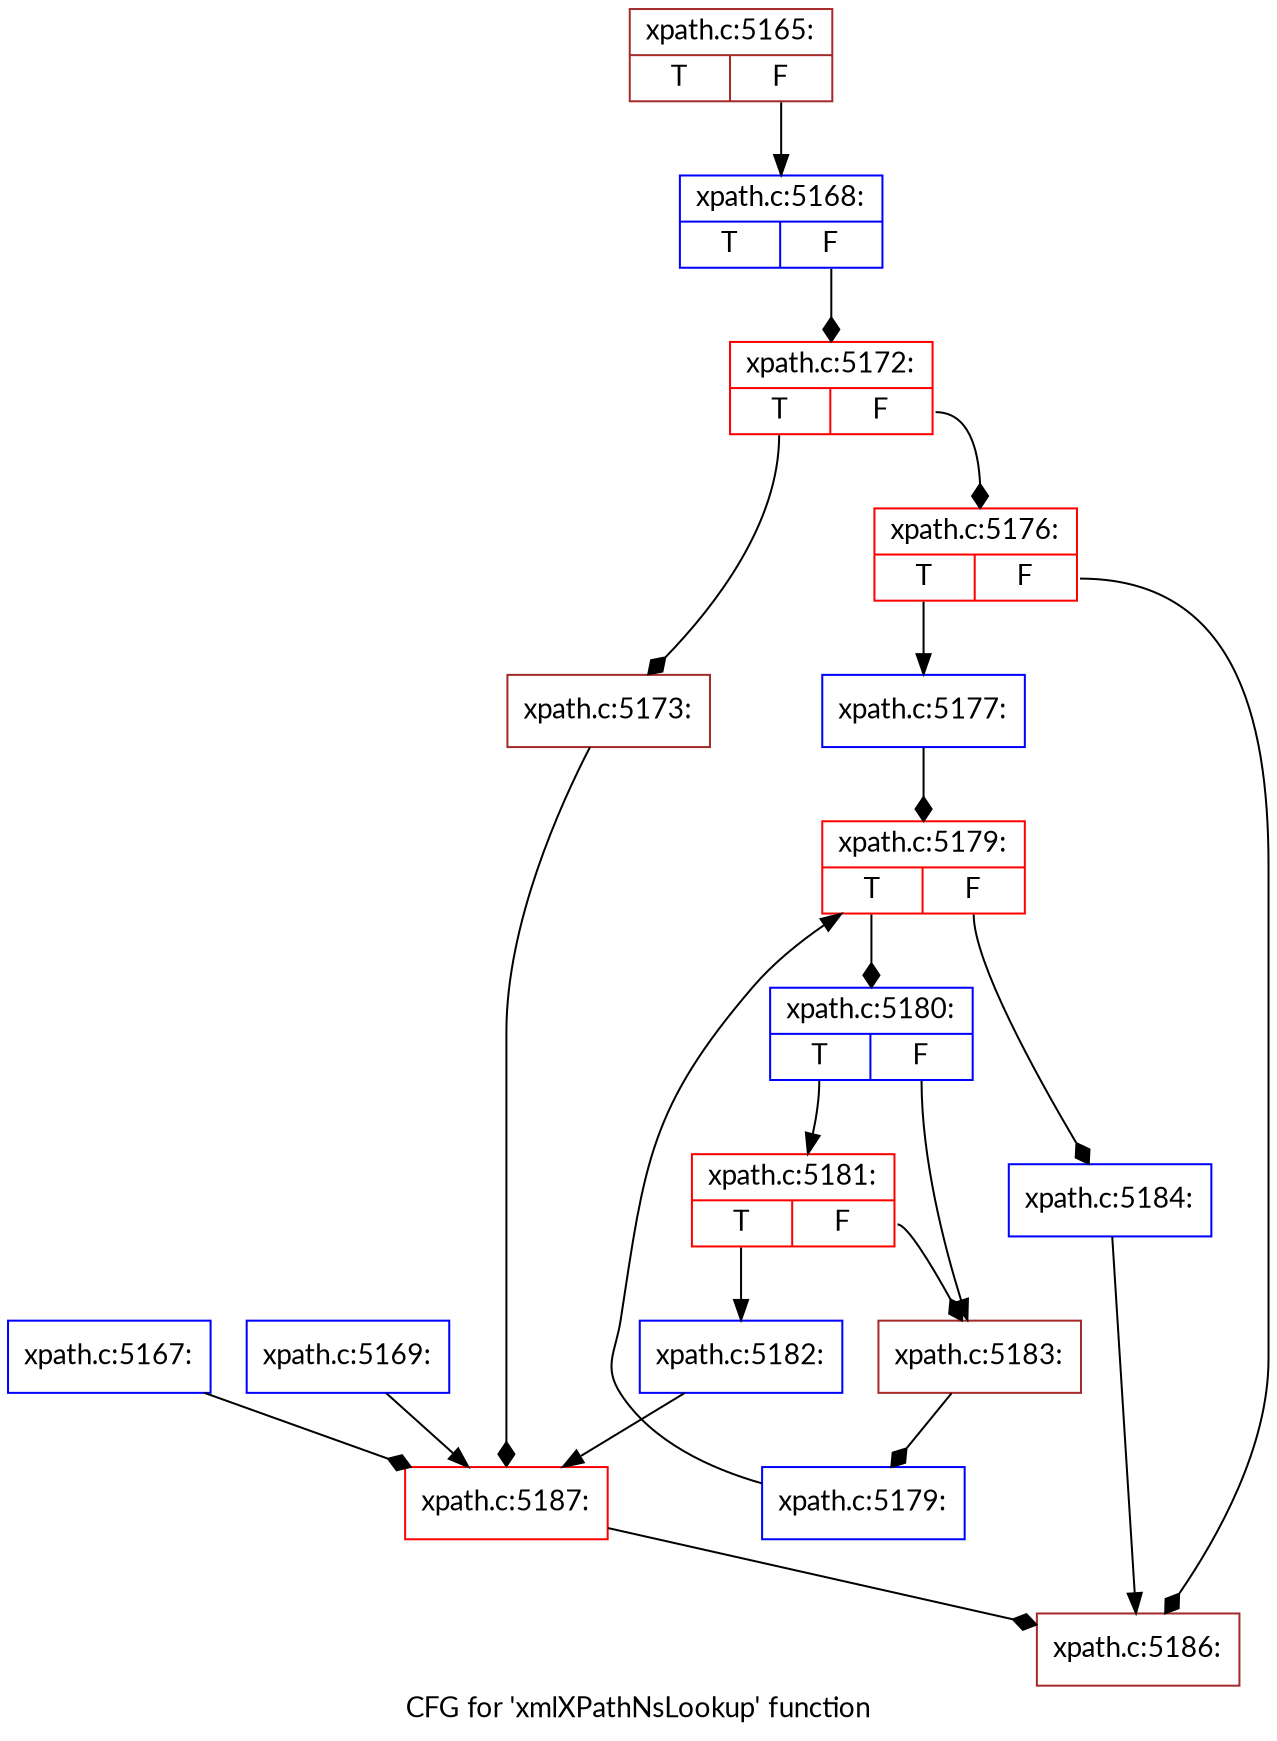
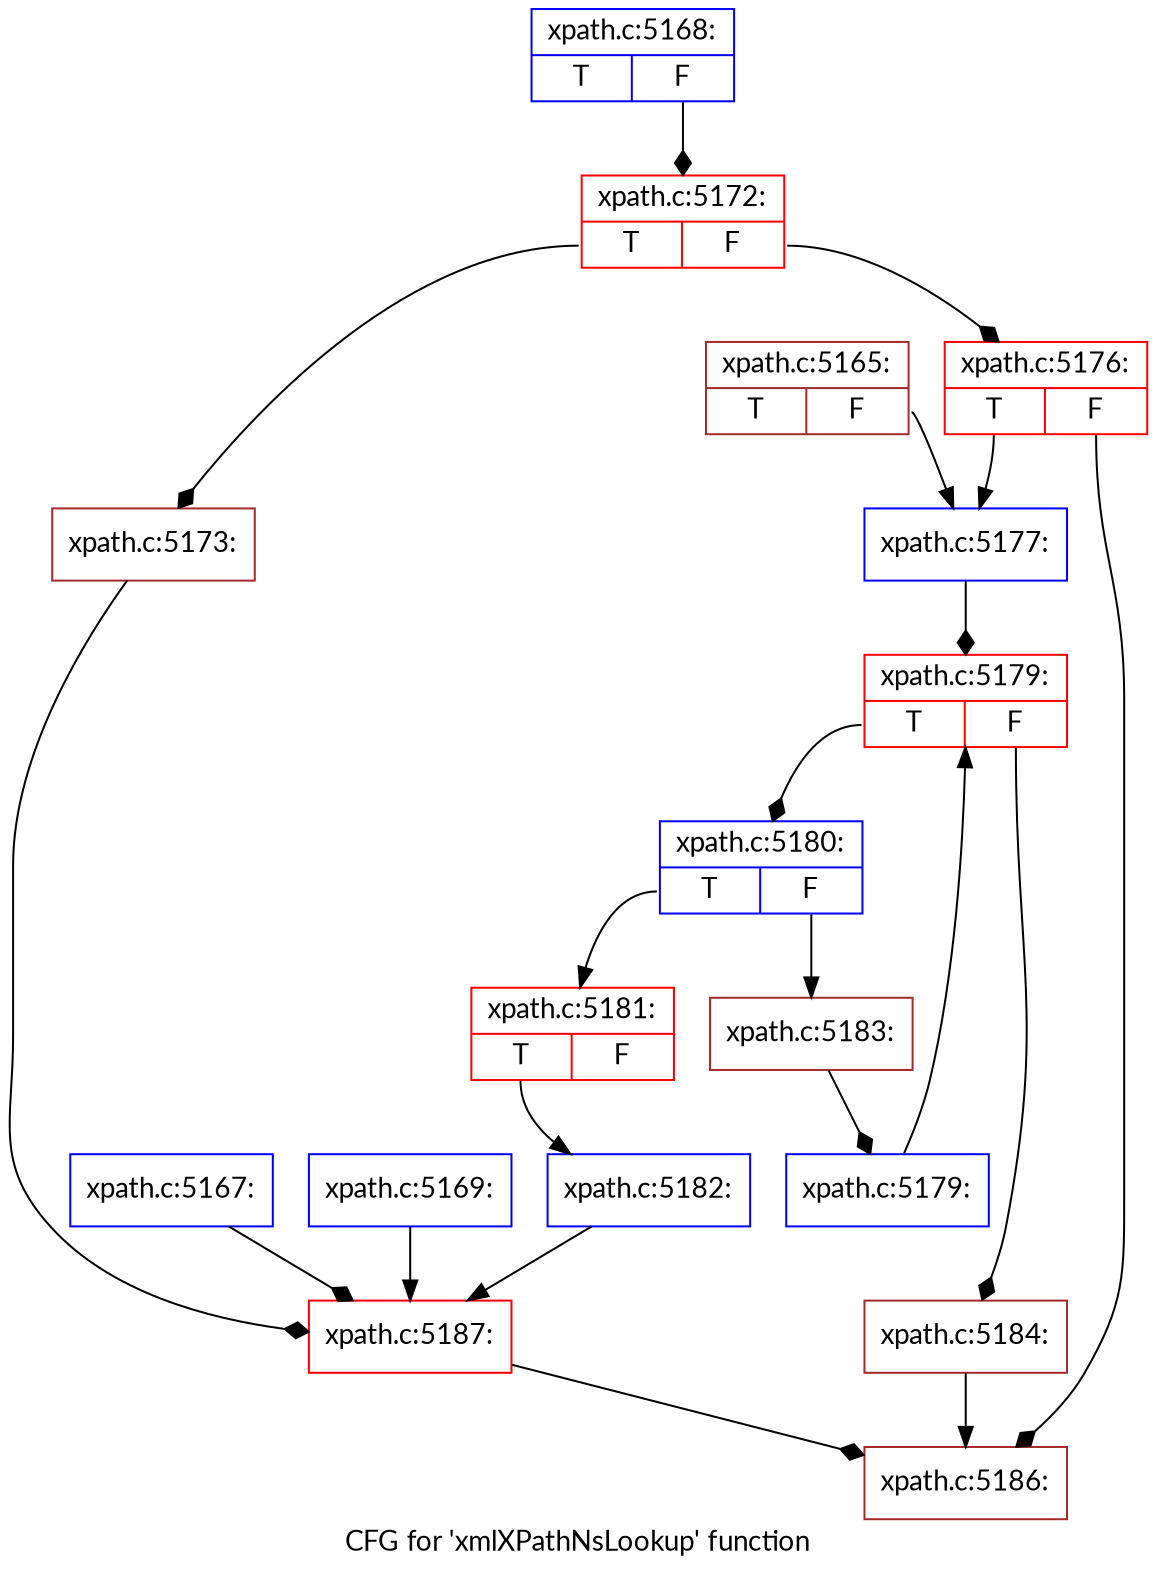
(781, 128) -> (931, 450)
(1110, 1200) -> (966, 1337)
(927, 1259) -> none
